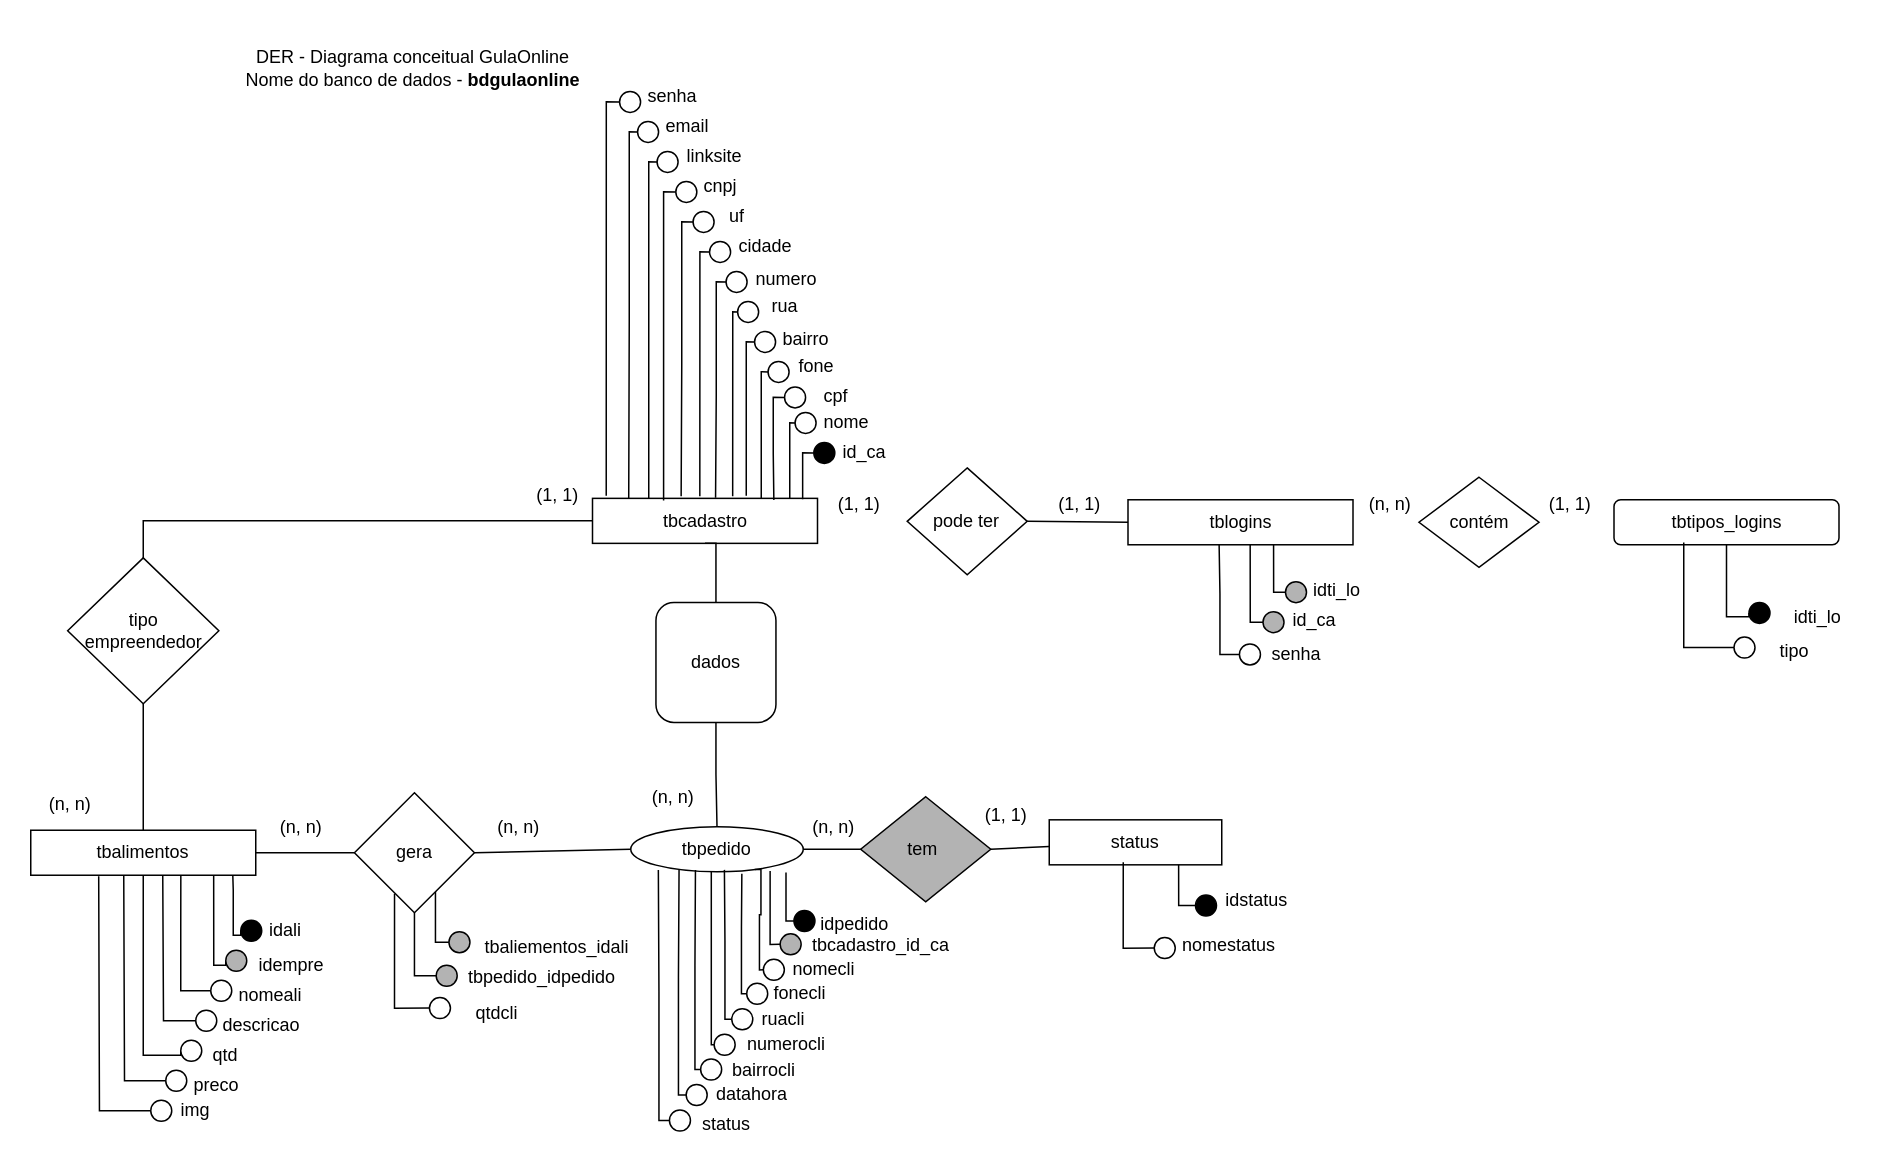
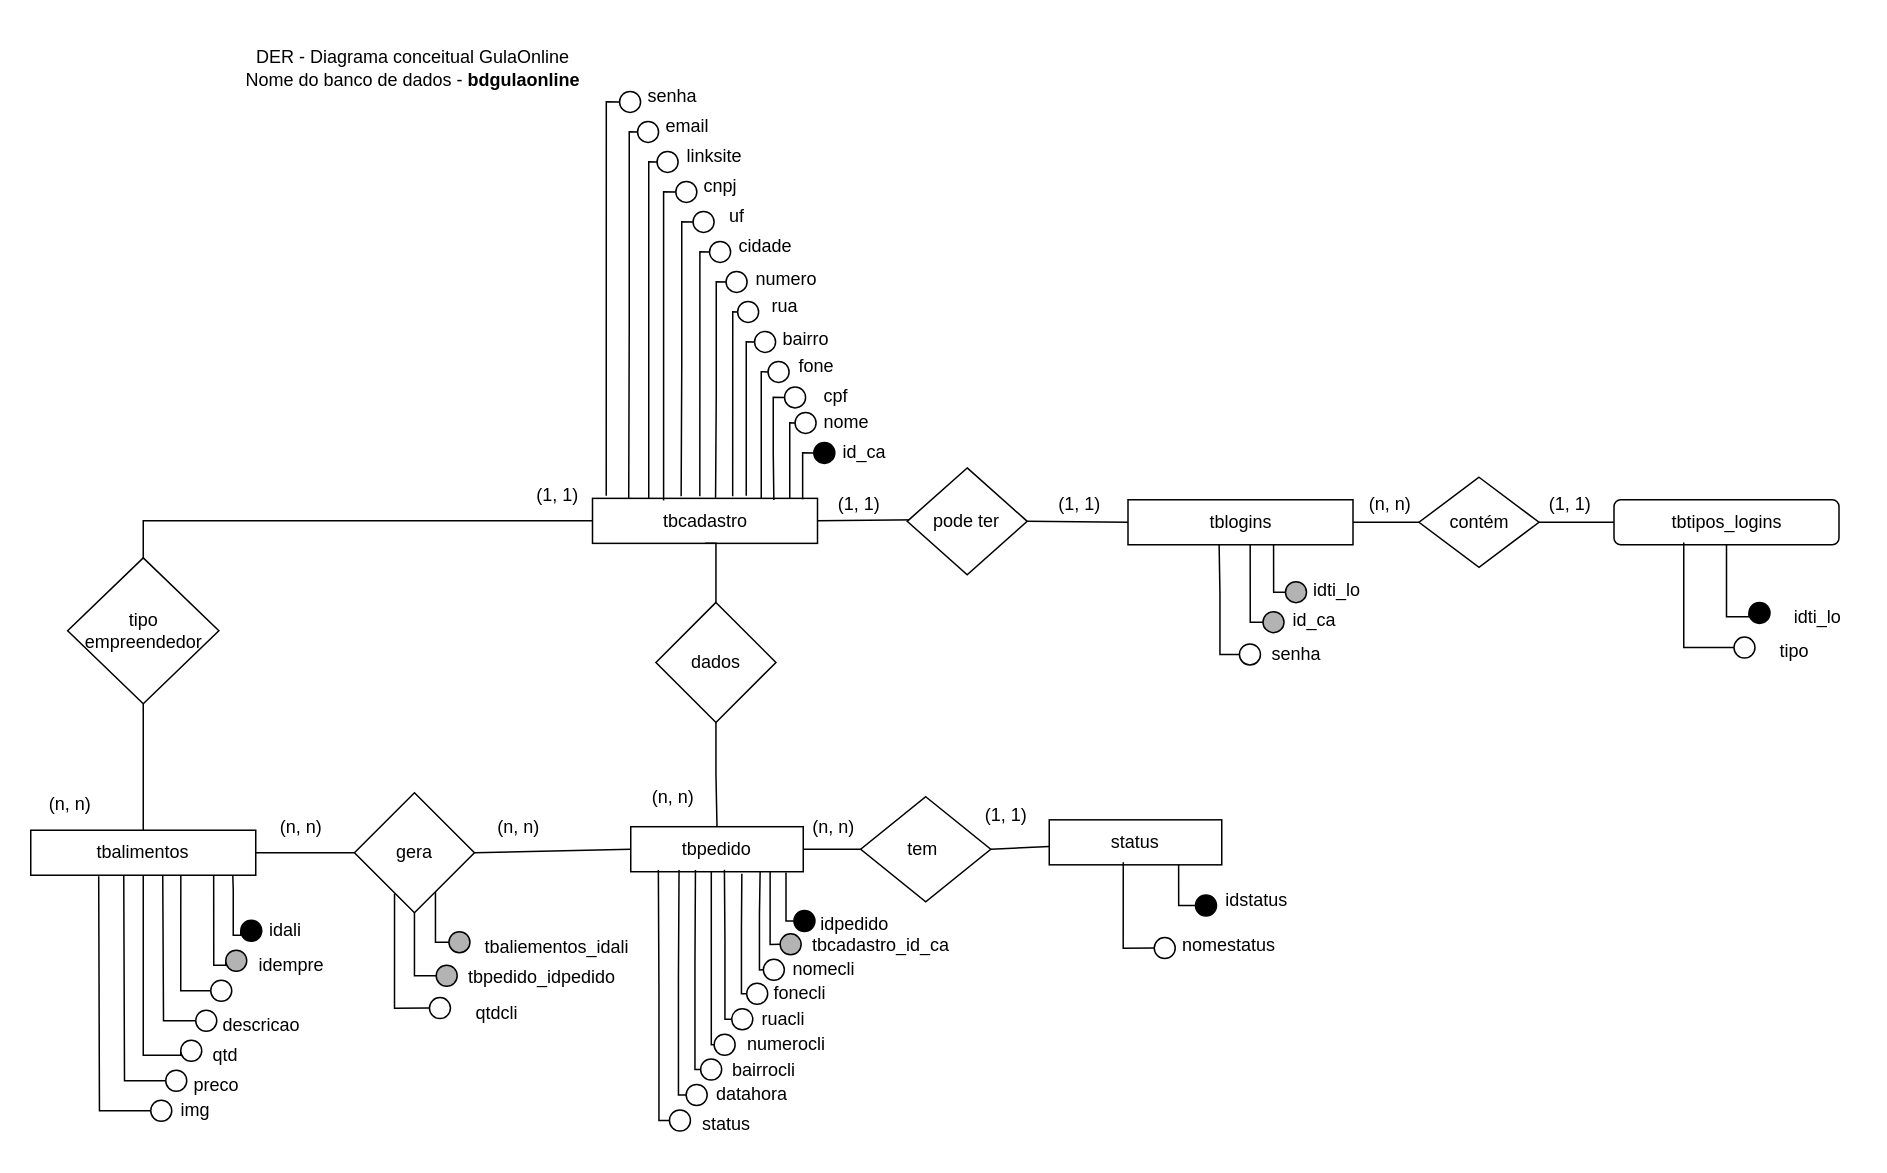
none -> (863, 520)
none -> (1386, 522)
none -> (1576, 522)
(716, 662) -> (716, 662)
(717, 849) -> (717, 849)
(926, 849) -> (926, 849)
(271, 995) -> none
